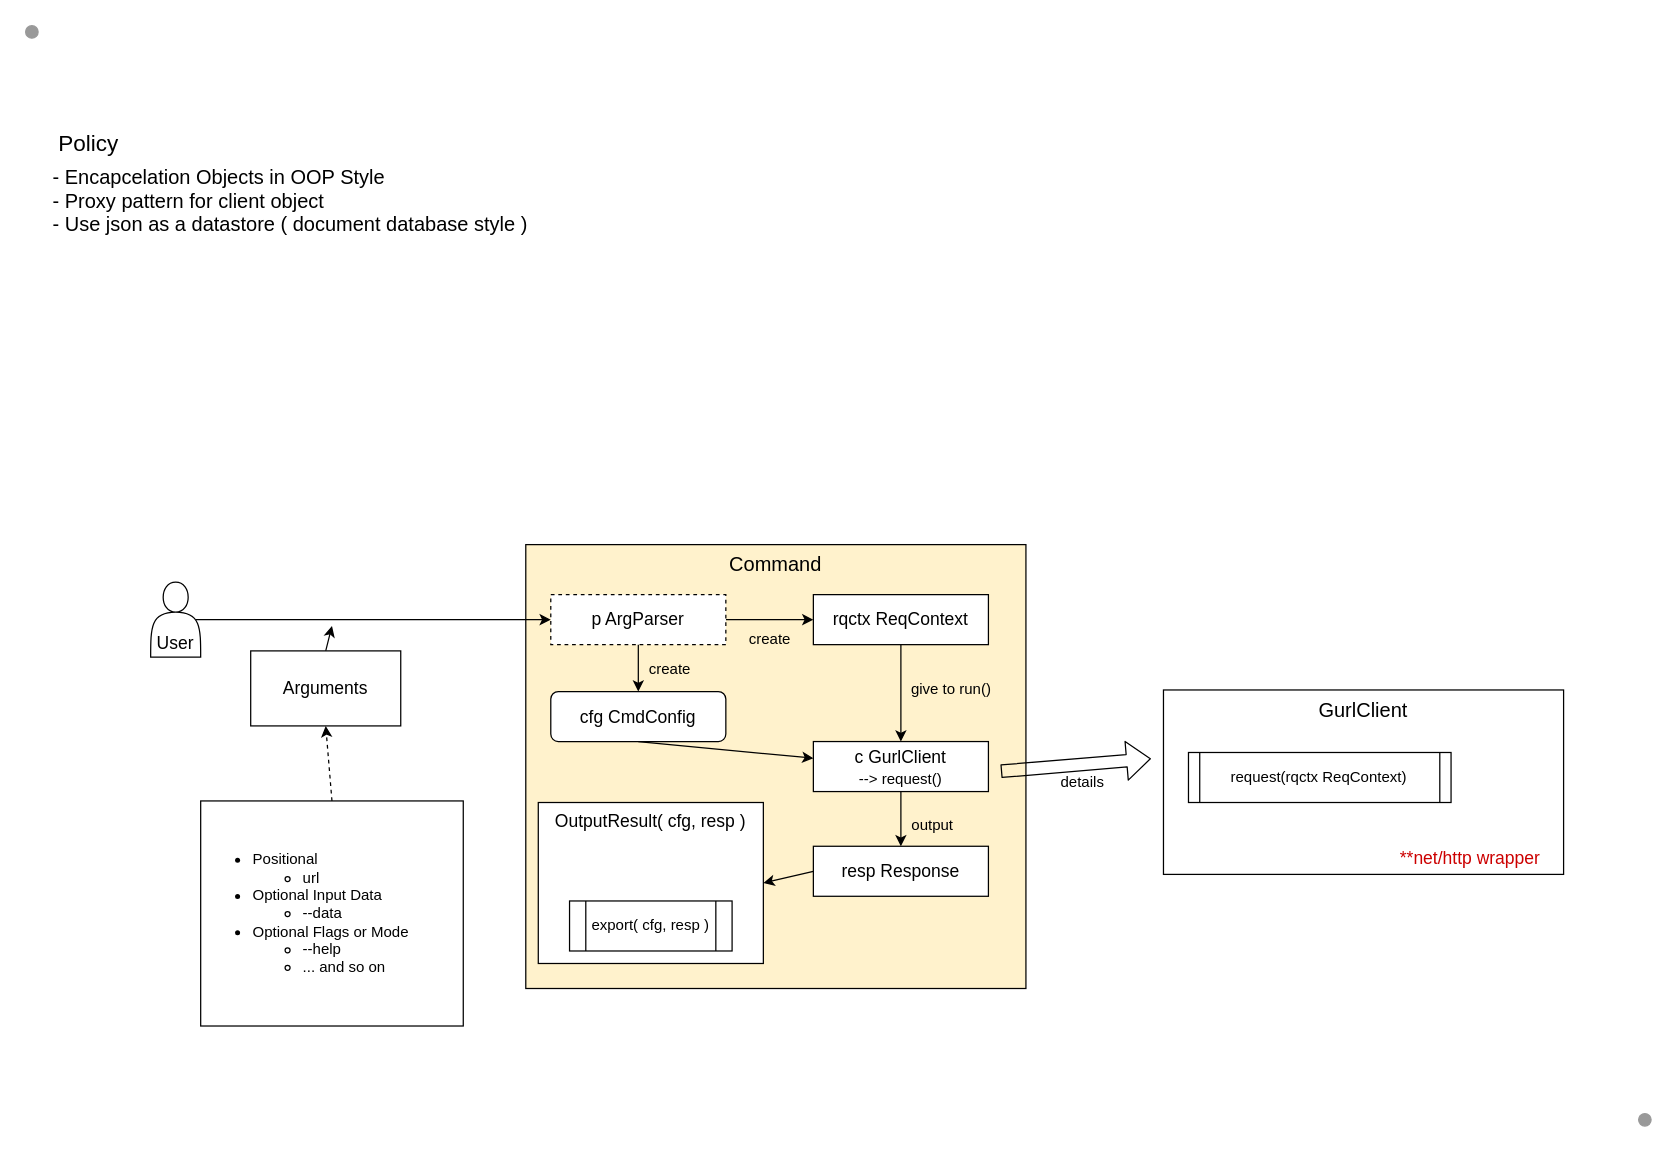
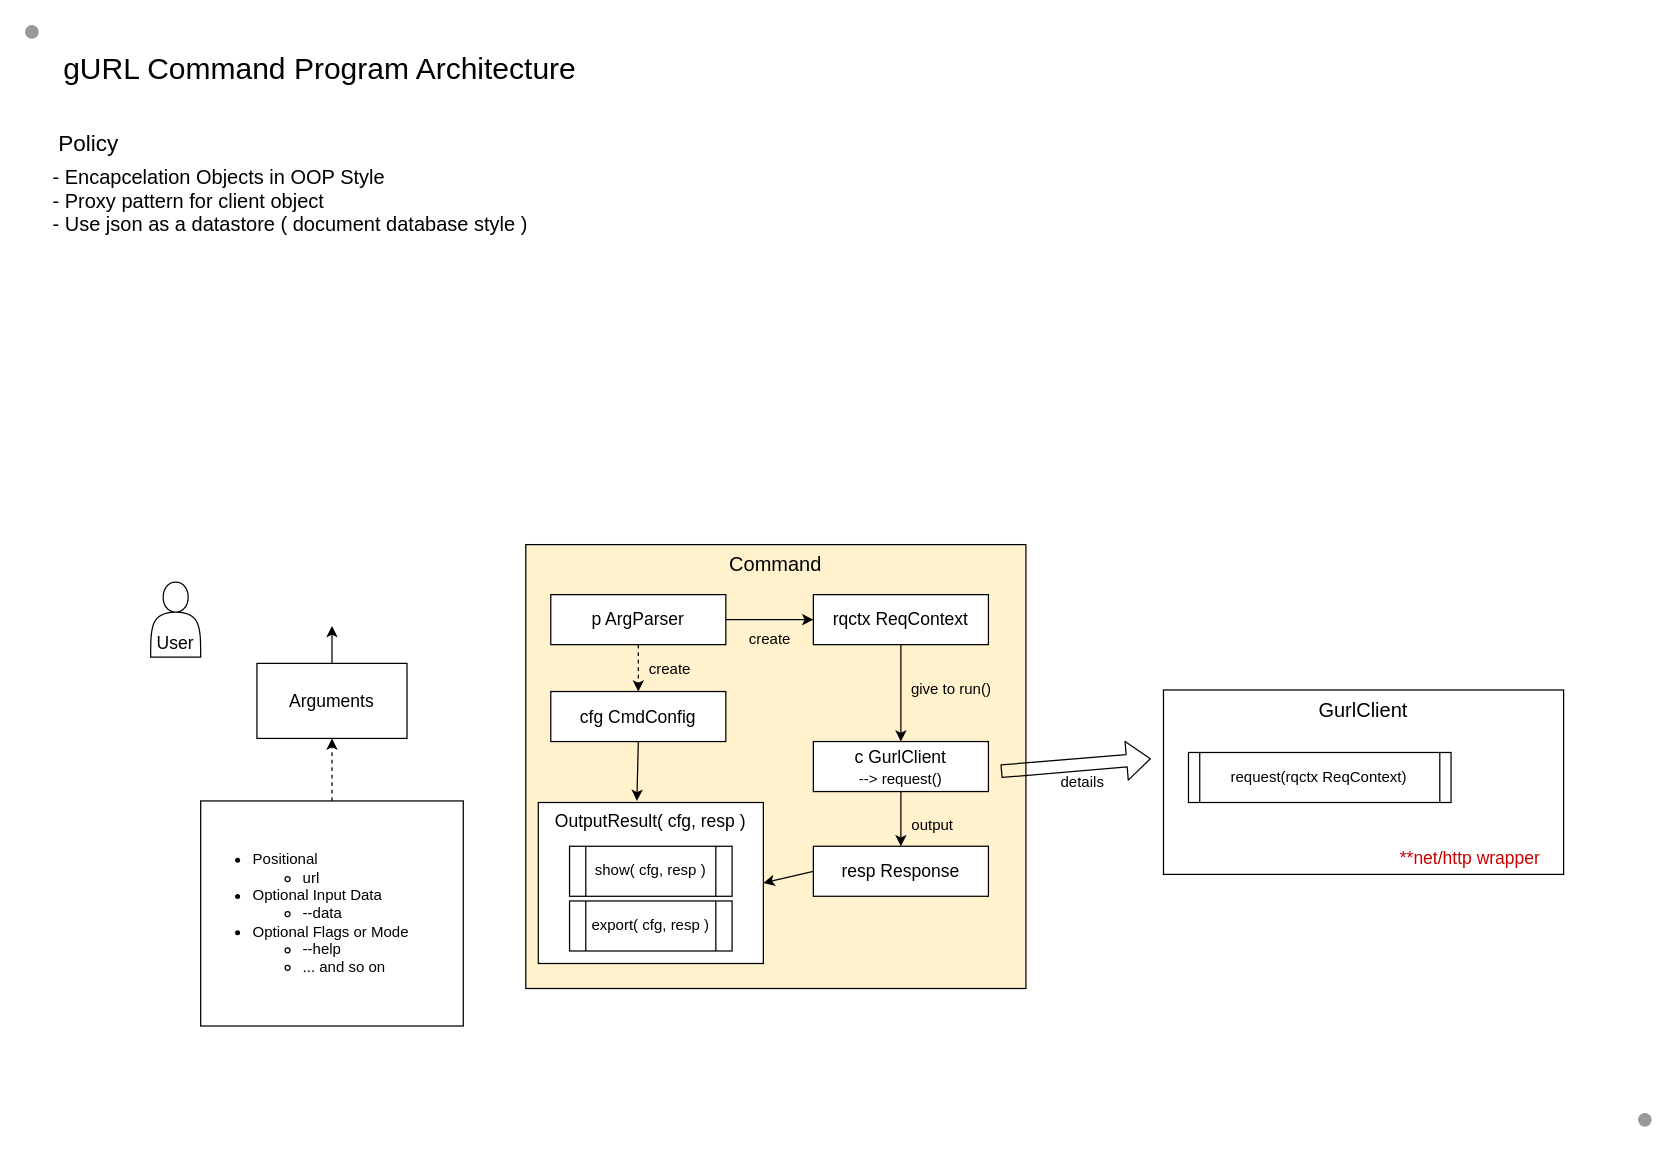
none -> (319, 69)
(369, 619) -> none
(638, 619) -> (638, 619)
(638, 664) -> (638, 664)
(326, 688) -> (332, 701)
(638, 716) -> (638, 716)
(721, 749) -> (638, 766)
none -> (651, 871)
